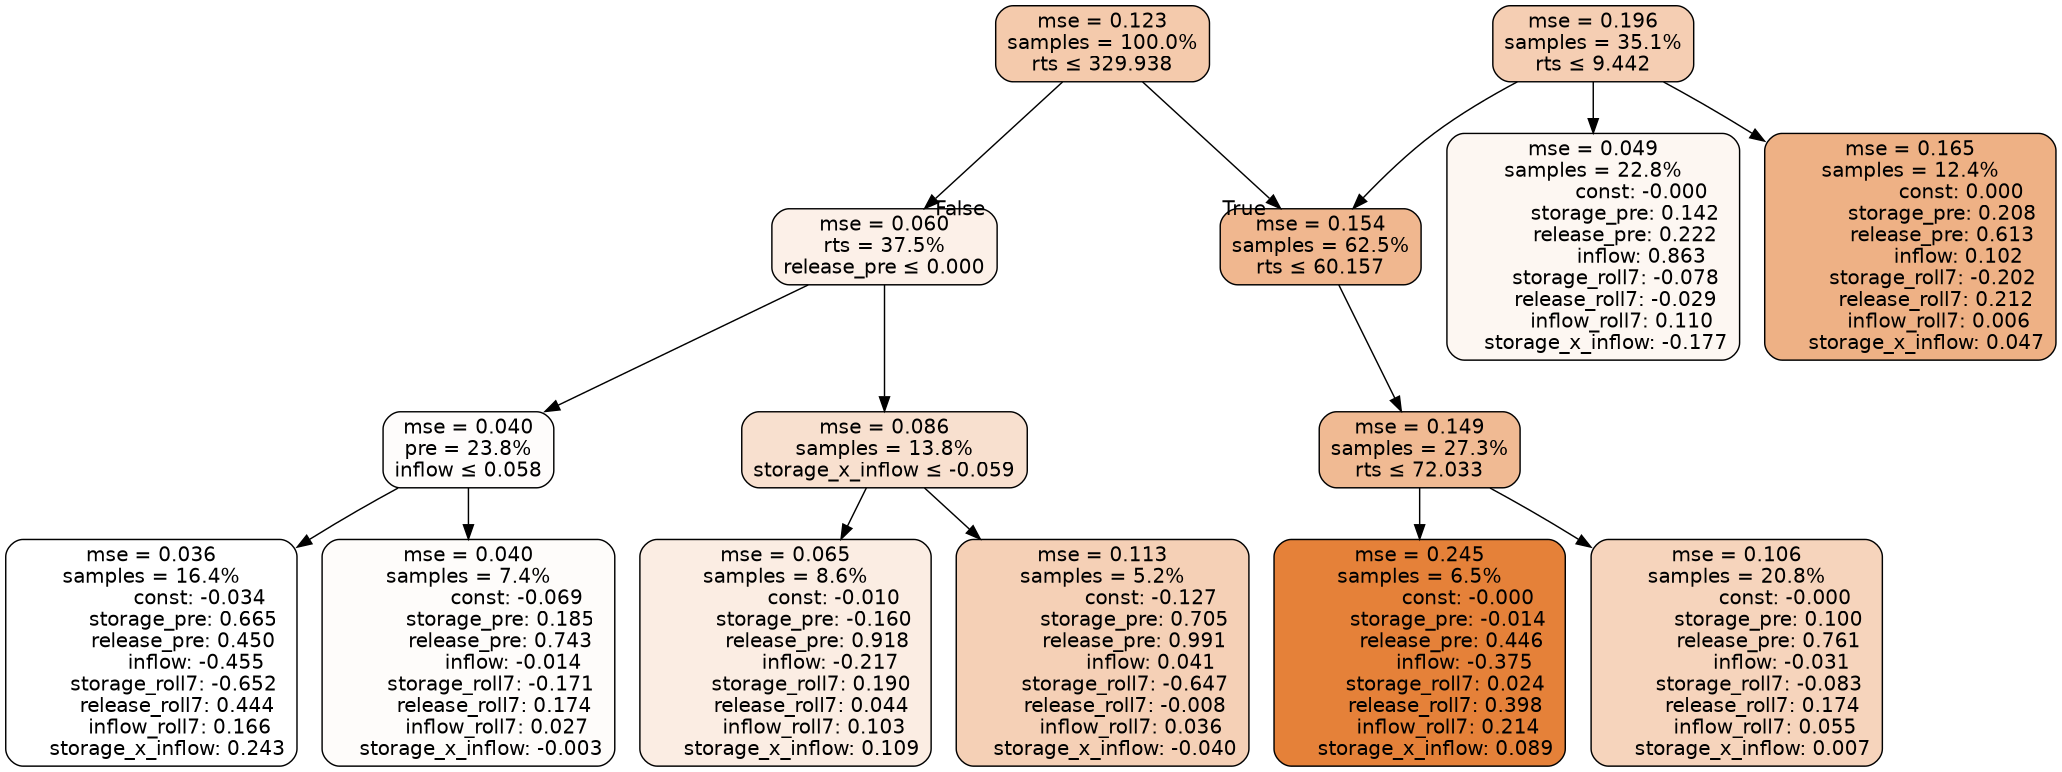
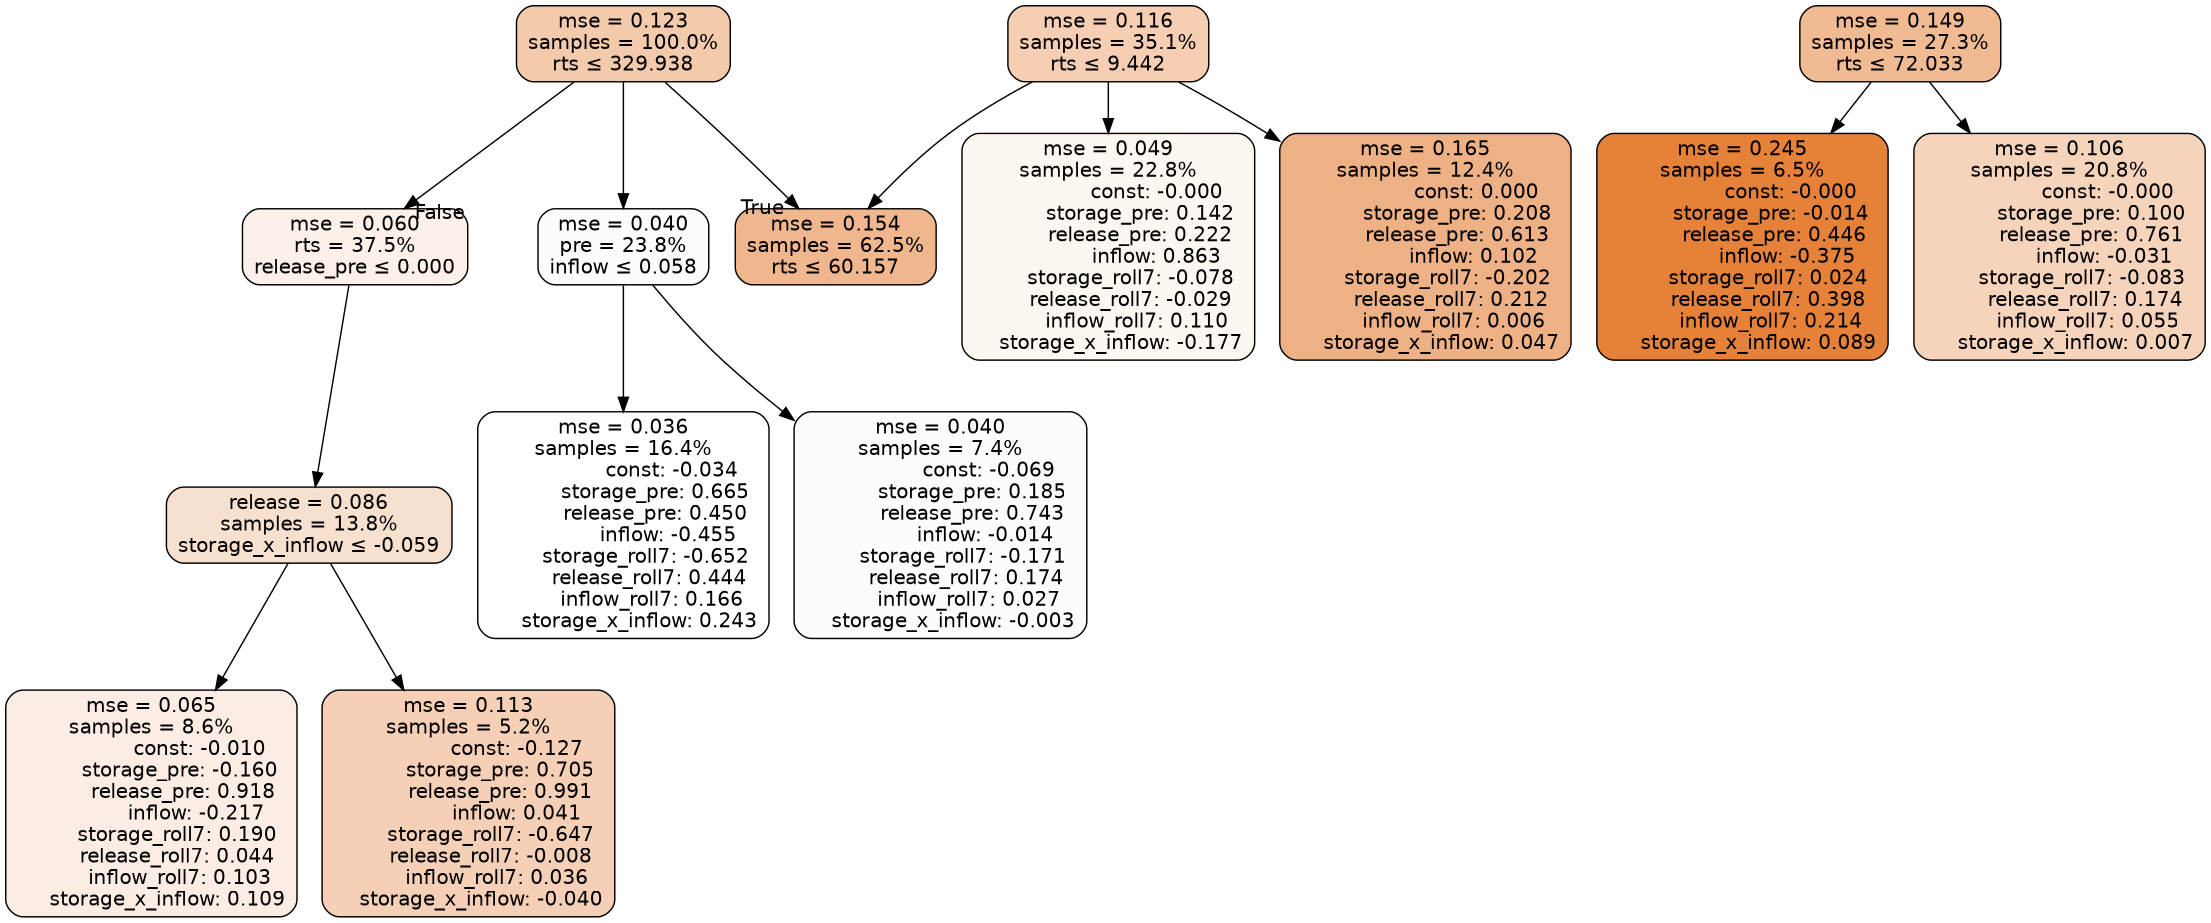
(1593, 44) -> (1108, 44)
(1367, 342) -> none
(683, 345) -> (623, 138)
(885, 450) -> (309, 525)
